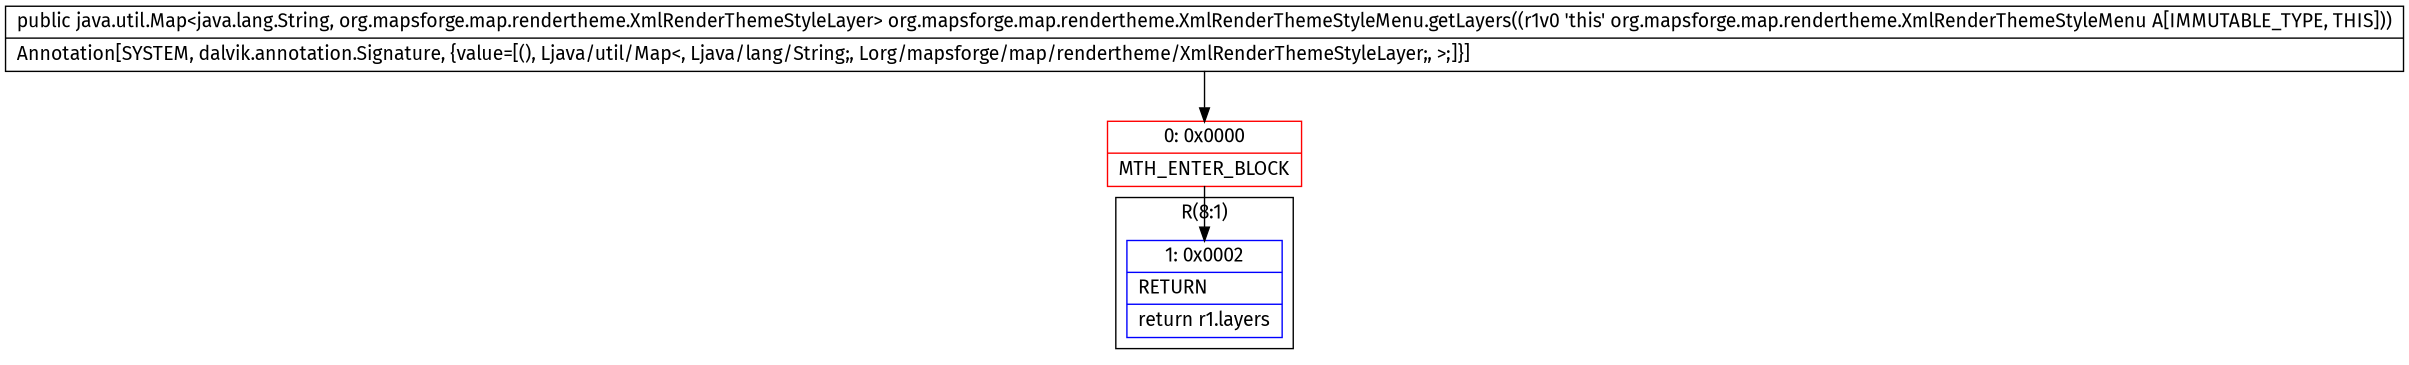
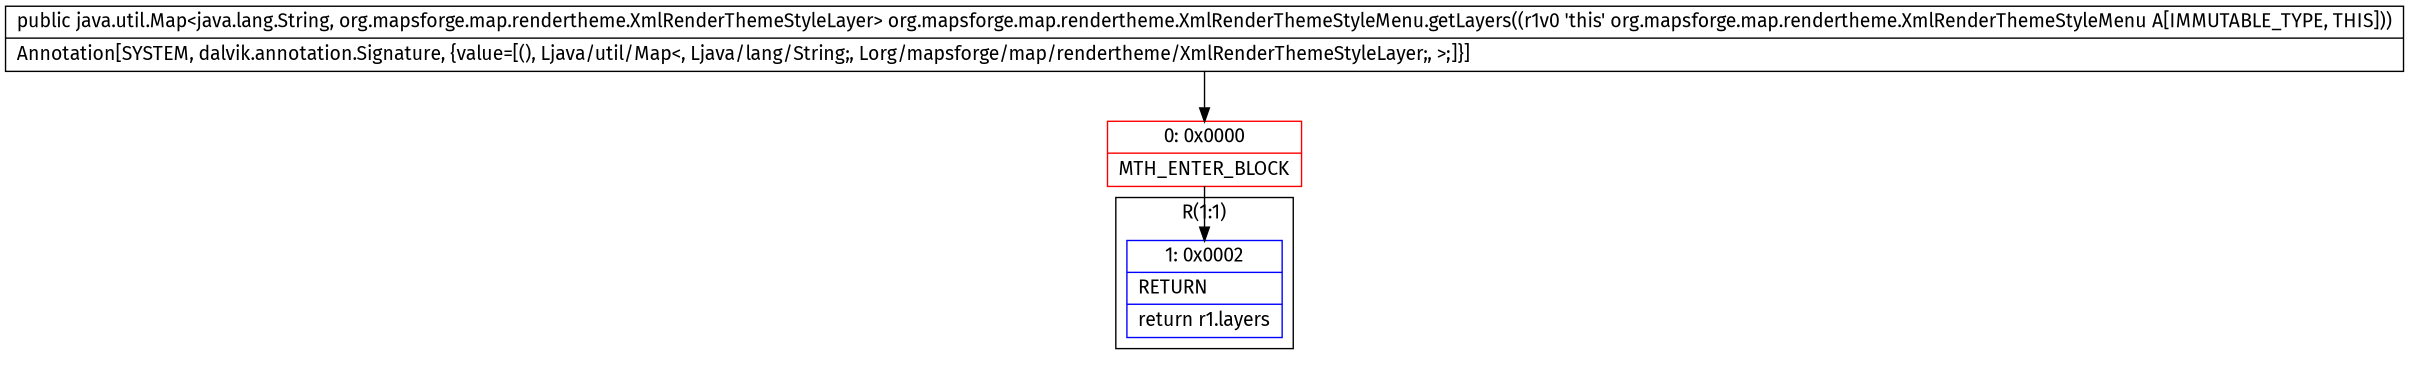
(1205, 213) -> (1205, 213)
